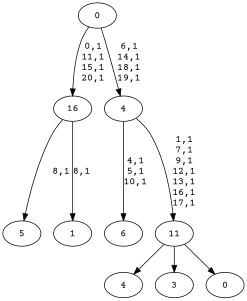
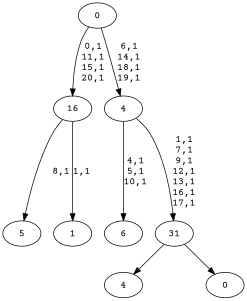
(81, 171) -> (81, 171)
(174, 234) -> (174, 234)
(174, 285) -> none
